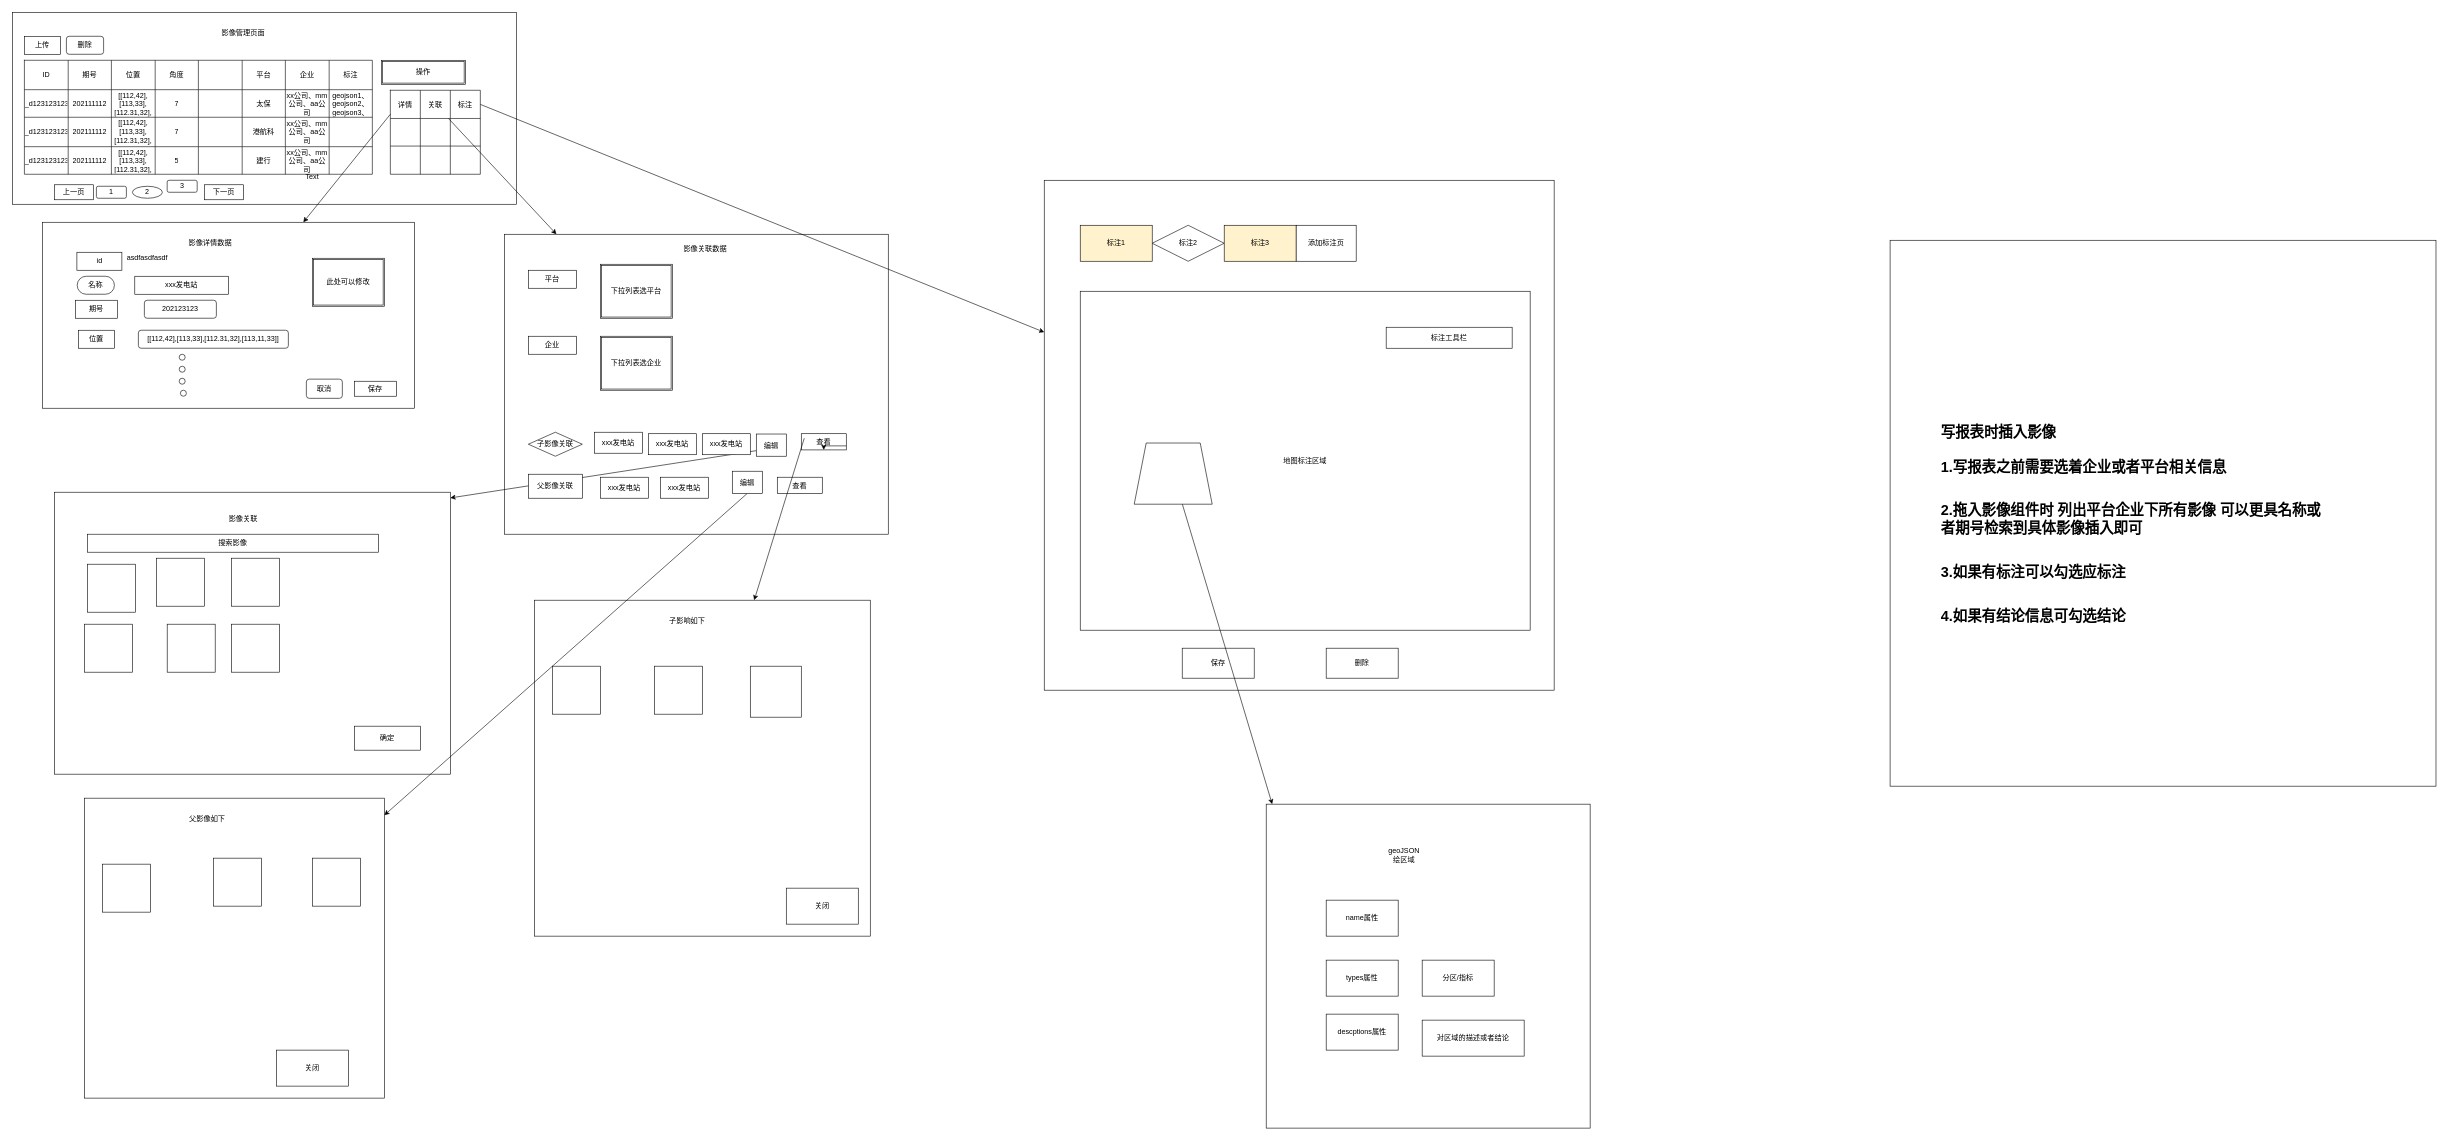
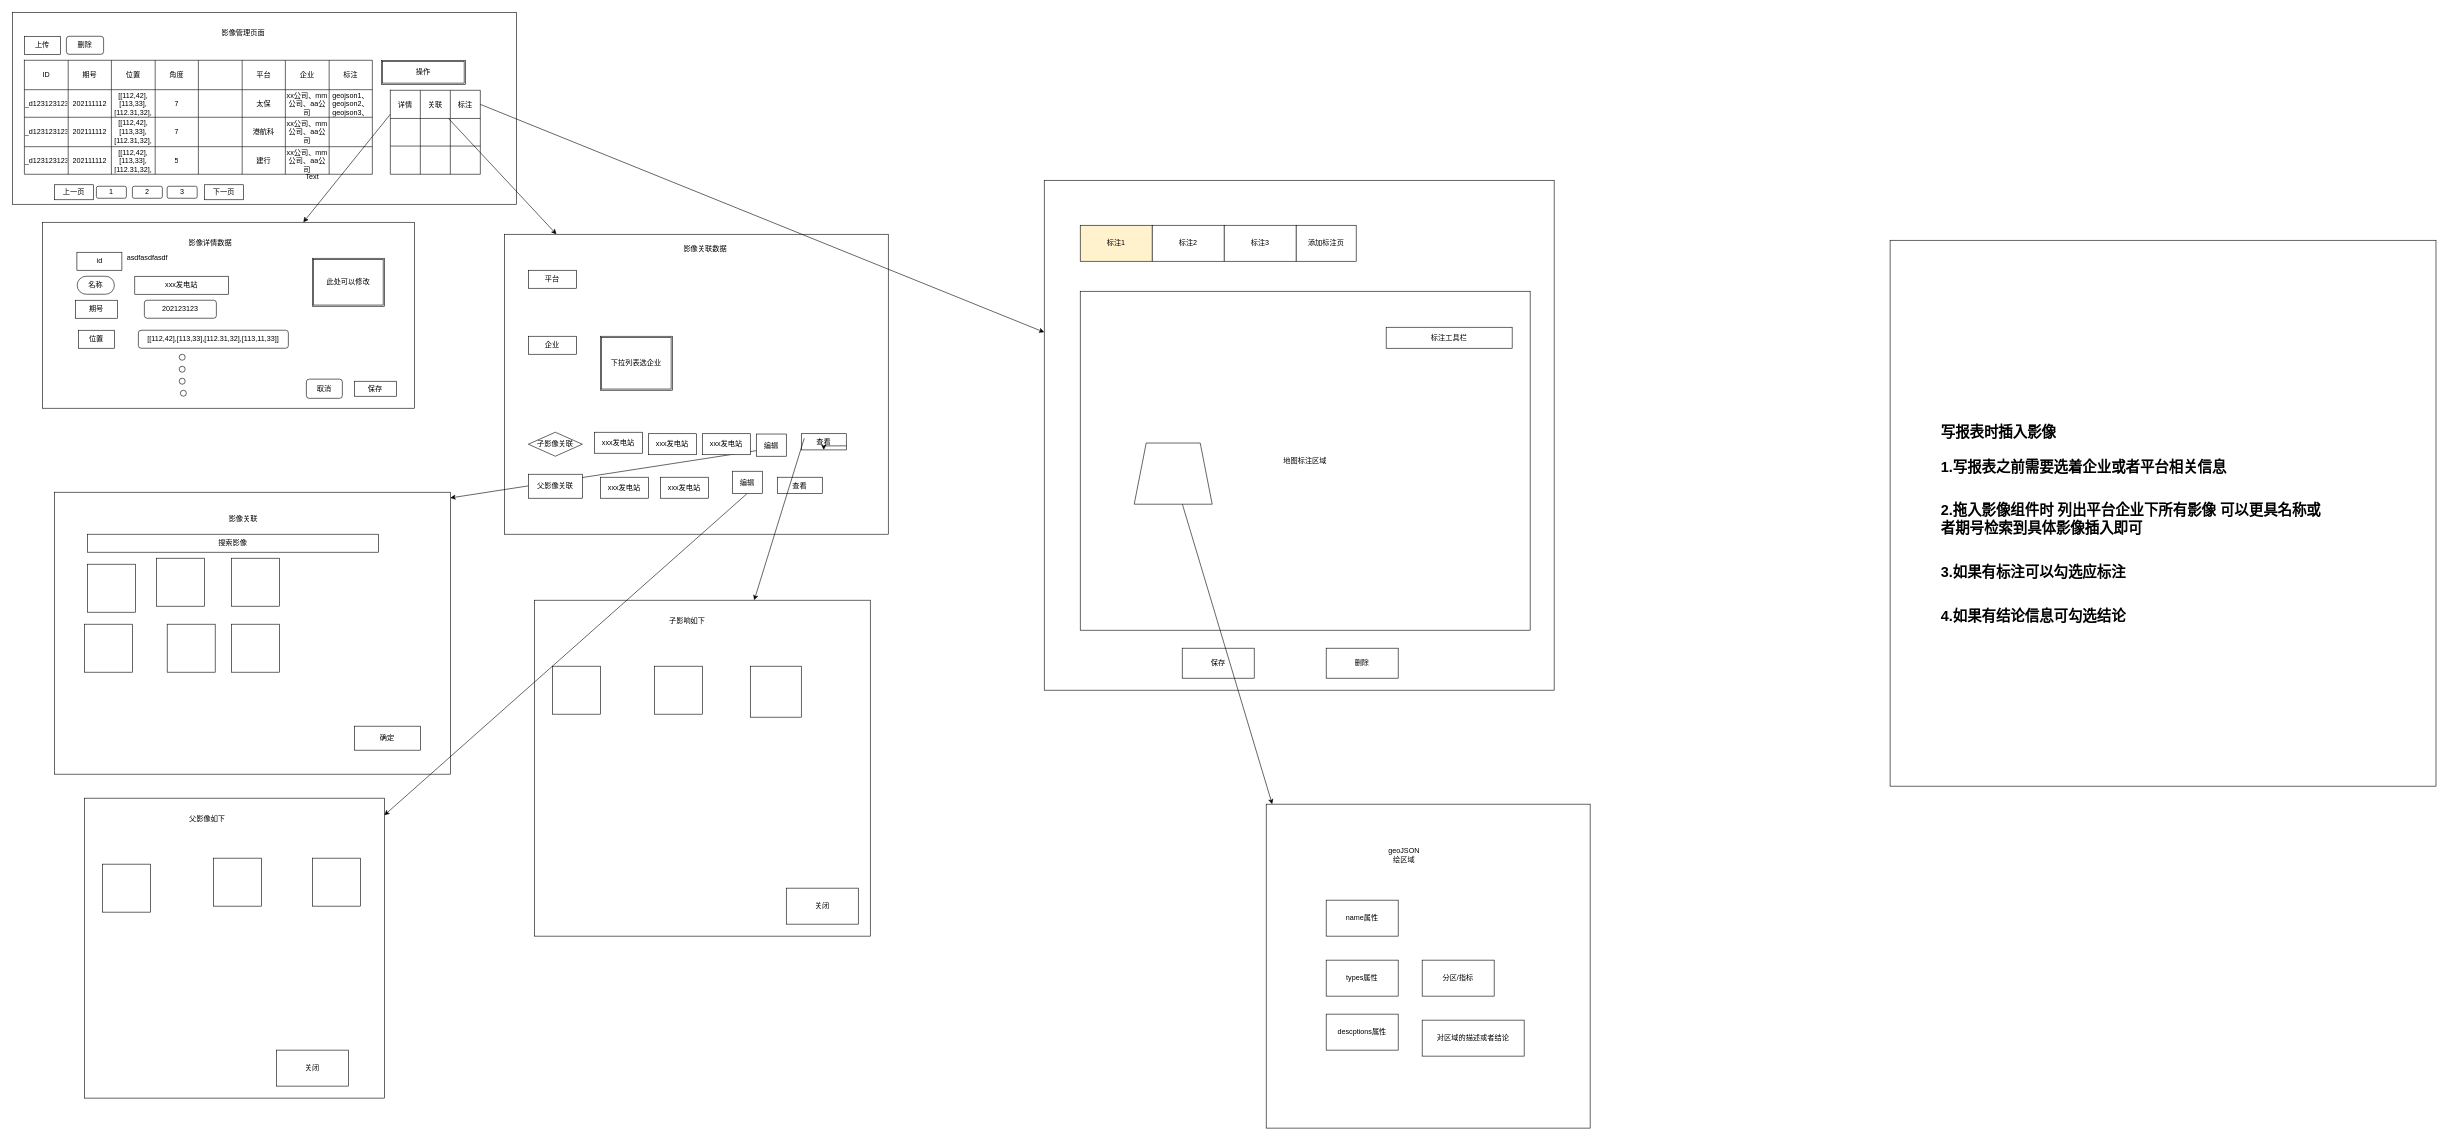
(182, 186) -> (182, 192)
(147, 192) -> (147, 192)
(1188, 243) -> (1188, 243)
(1260, 243) -> (1260, 243)
(636, 291) -> none
